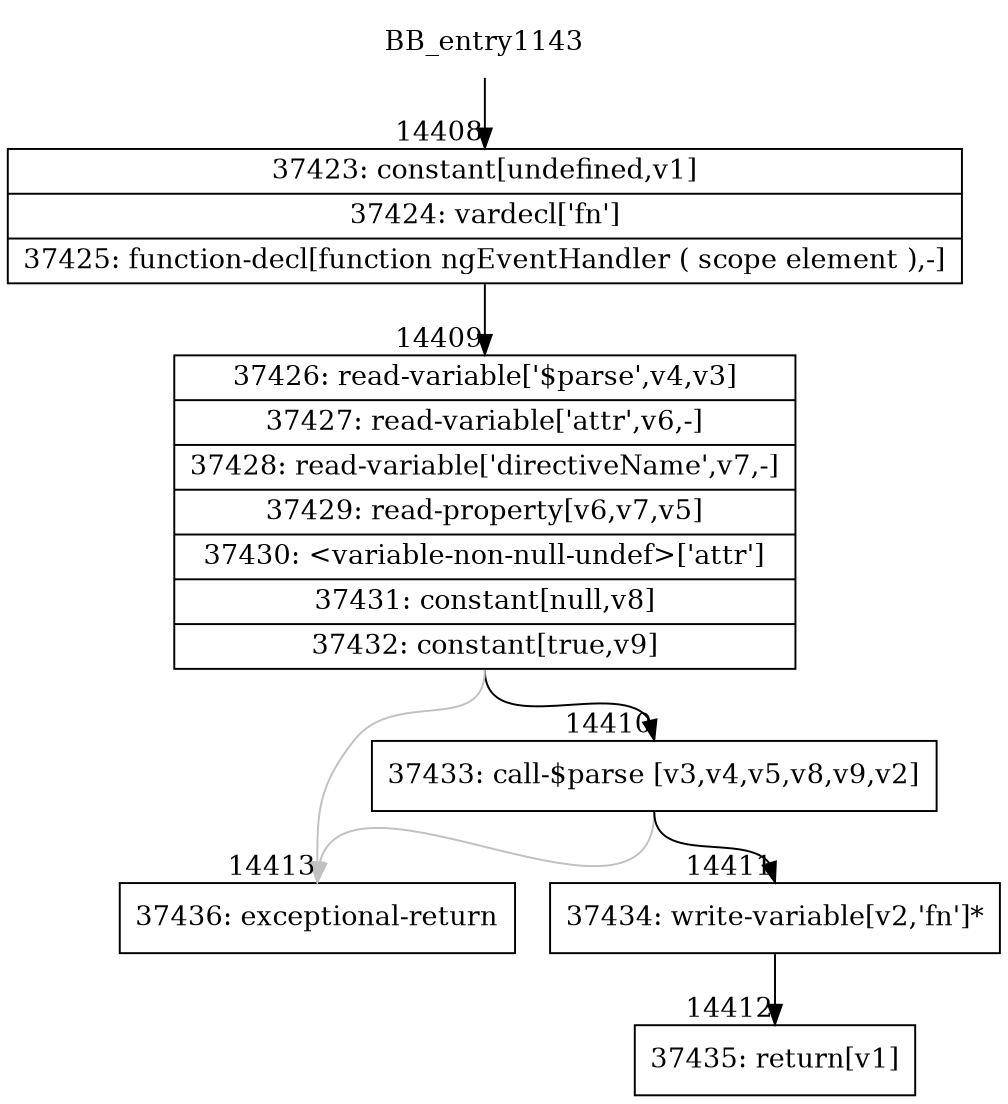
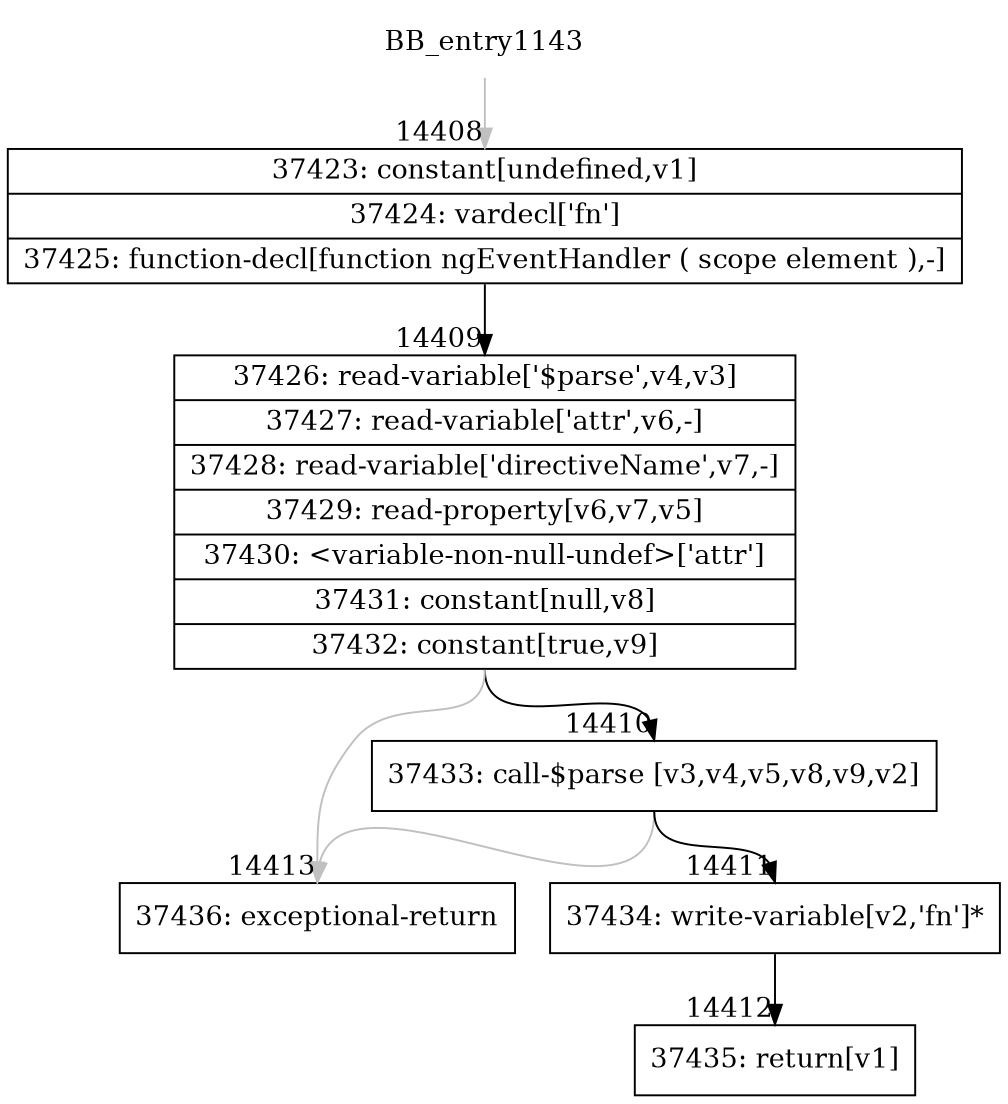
(485, 103) -> (485, 103)
